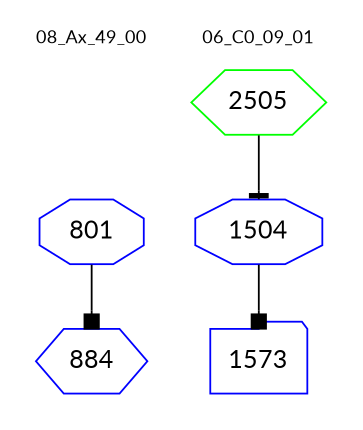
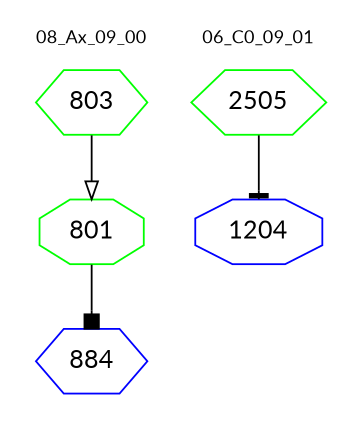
(92, 39) -> (92, 39)
none -> (92, 102)
(92, 232) -> (92, 232)
(259, 232) -> (259, 232)
(259, 361) -> none
